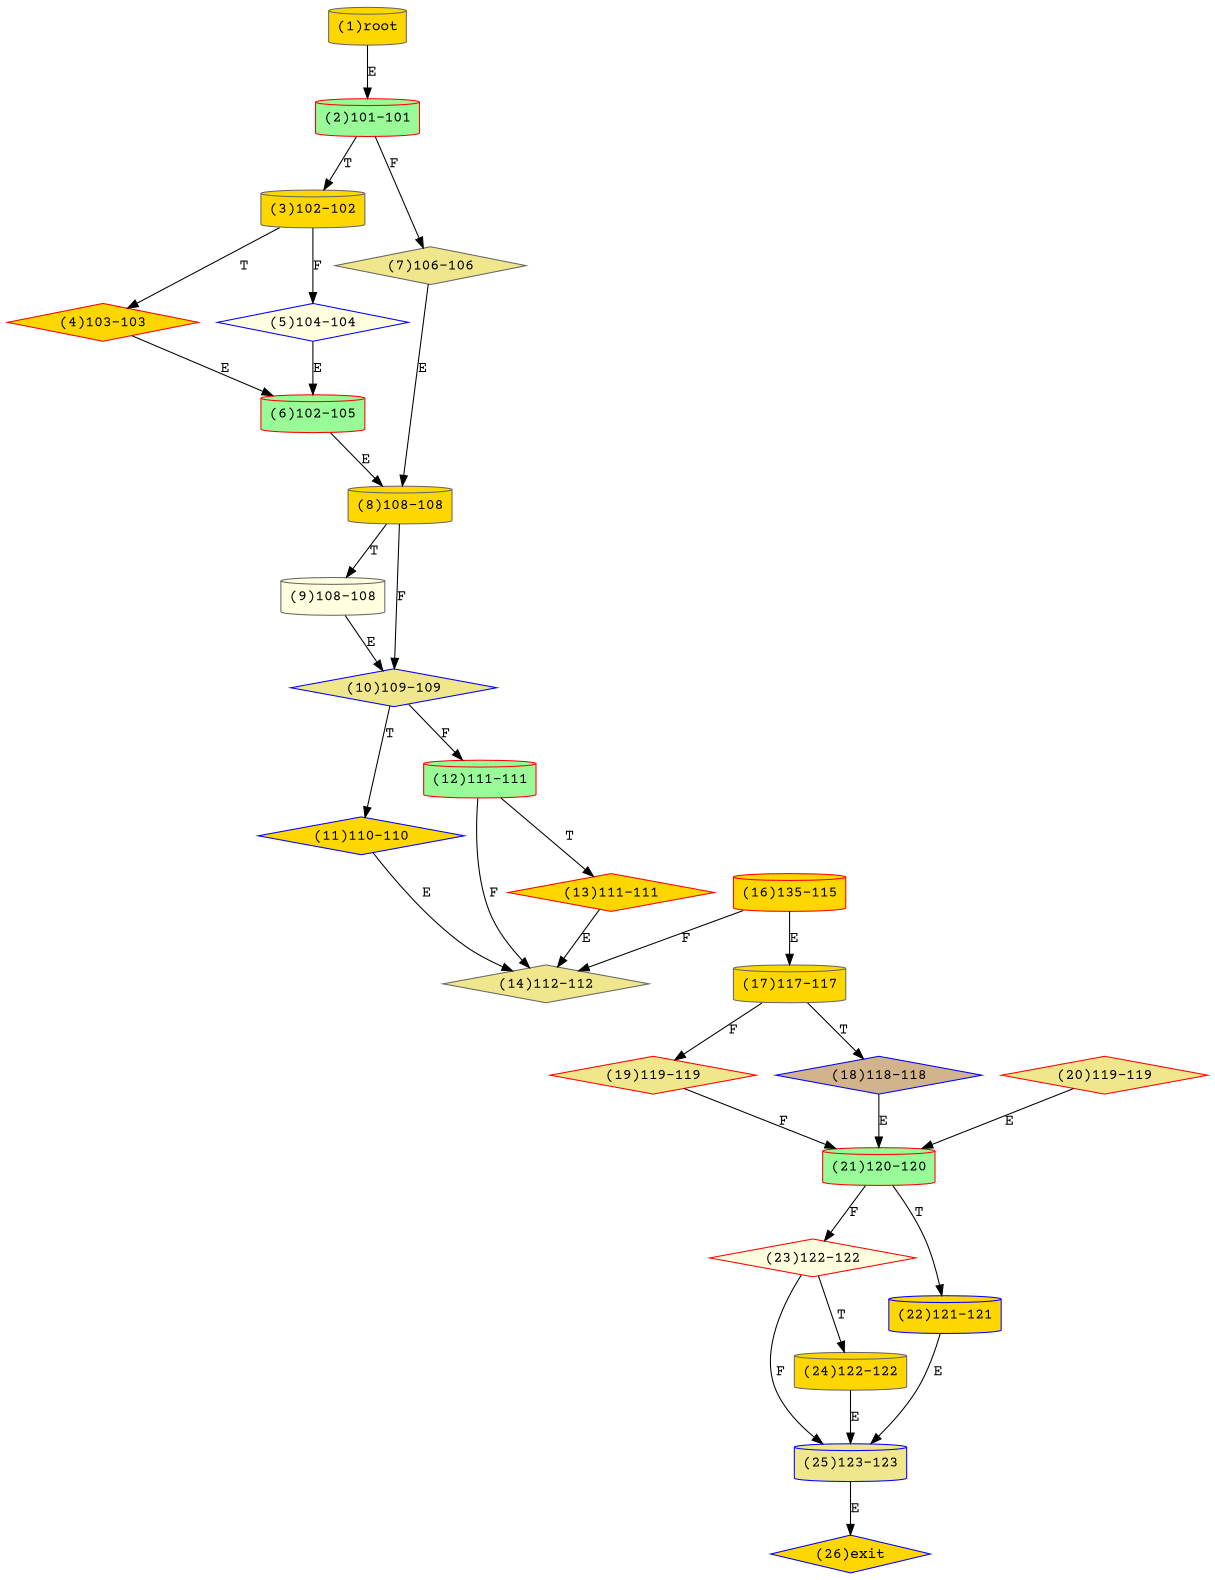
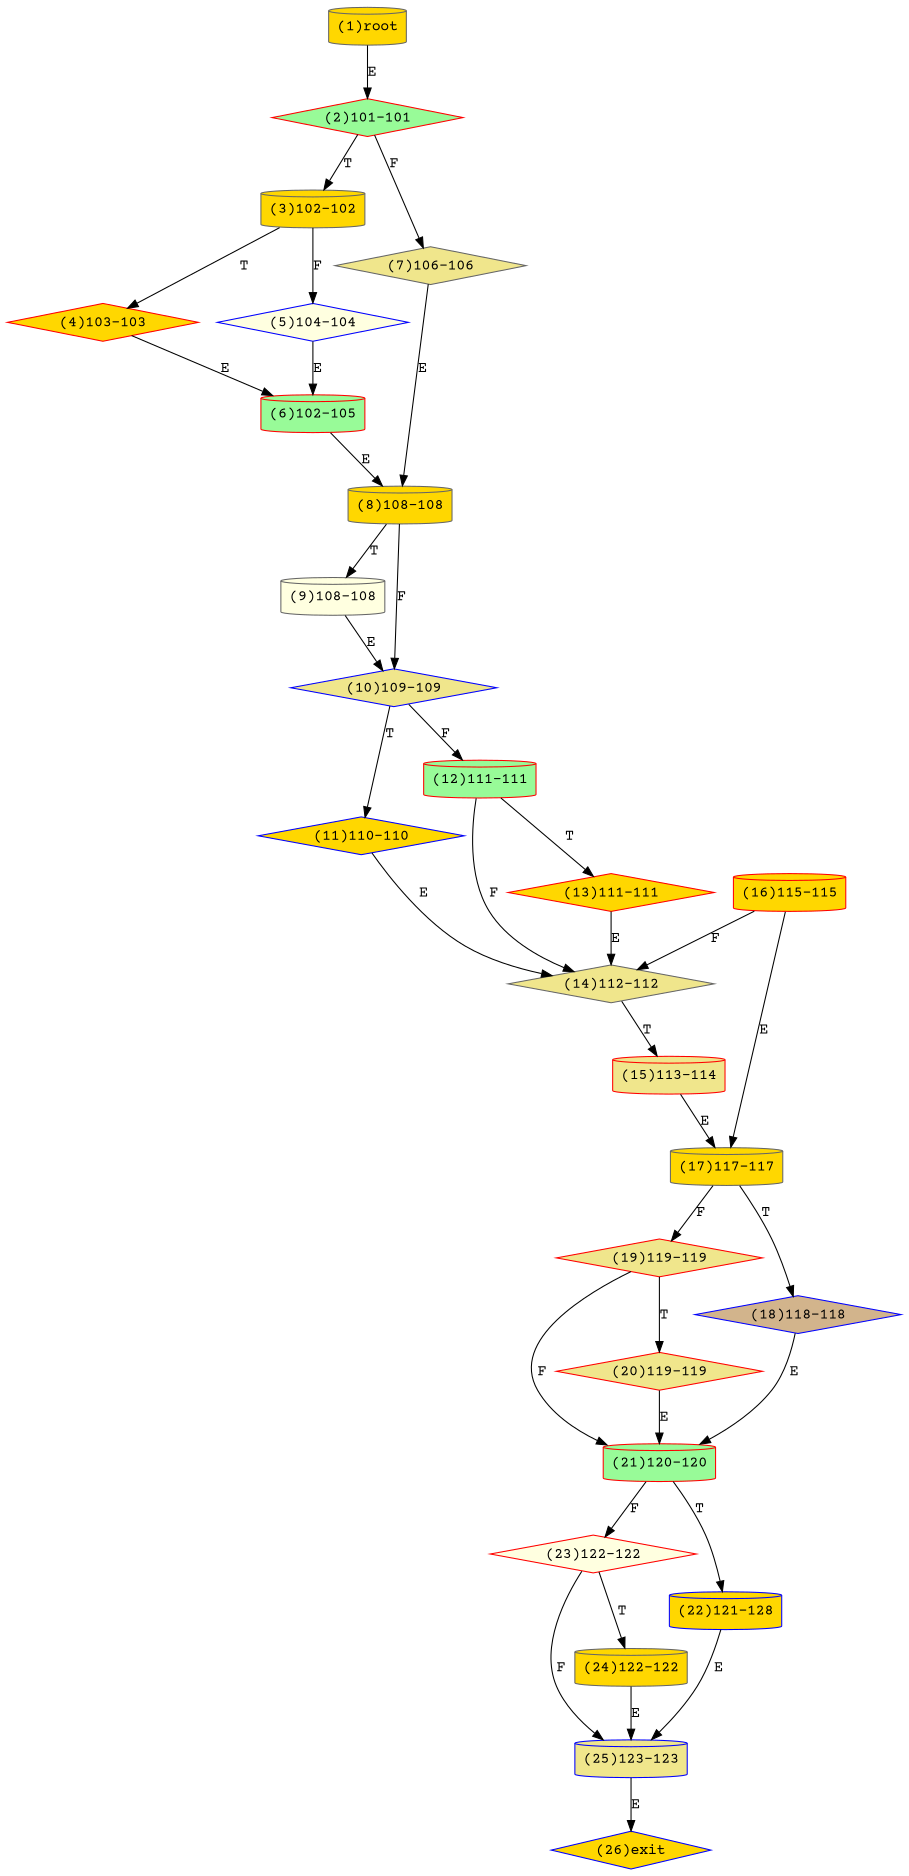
(367, 118) -> (367, 118)
(790, 892) -> (790, 892)
none -> (669, 1075)
none -> (659, 1309)
(945, 1315) -> (726, 1611)
